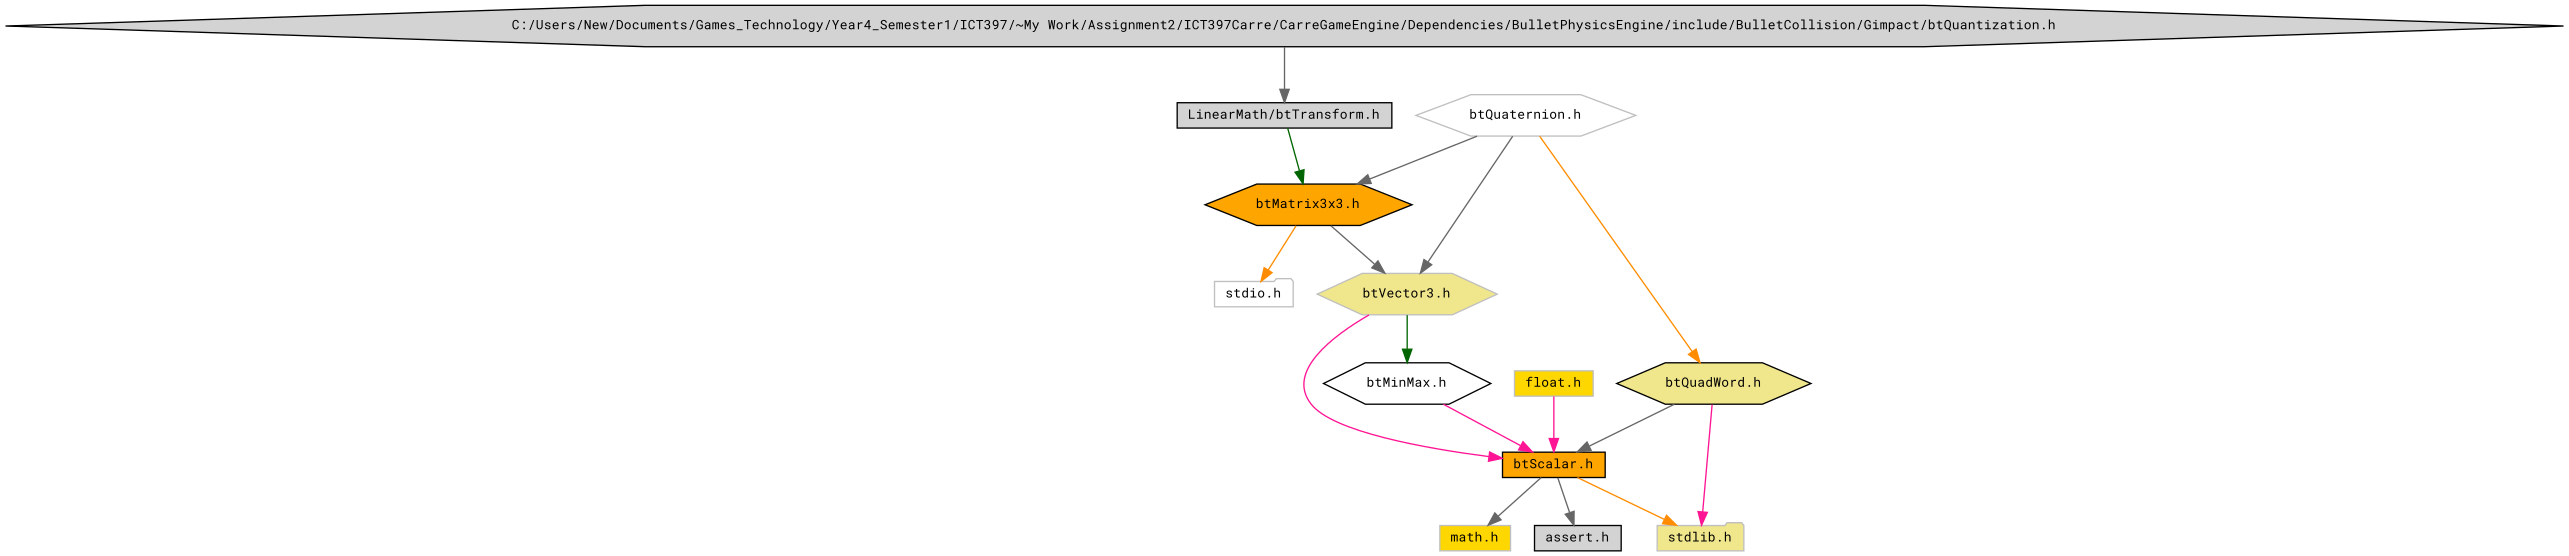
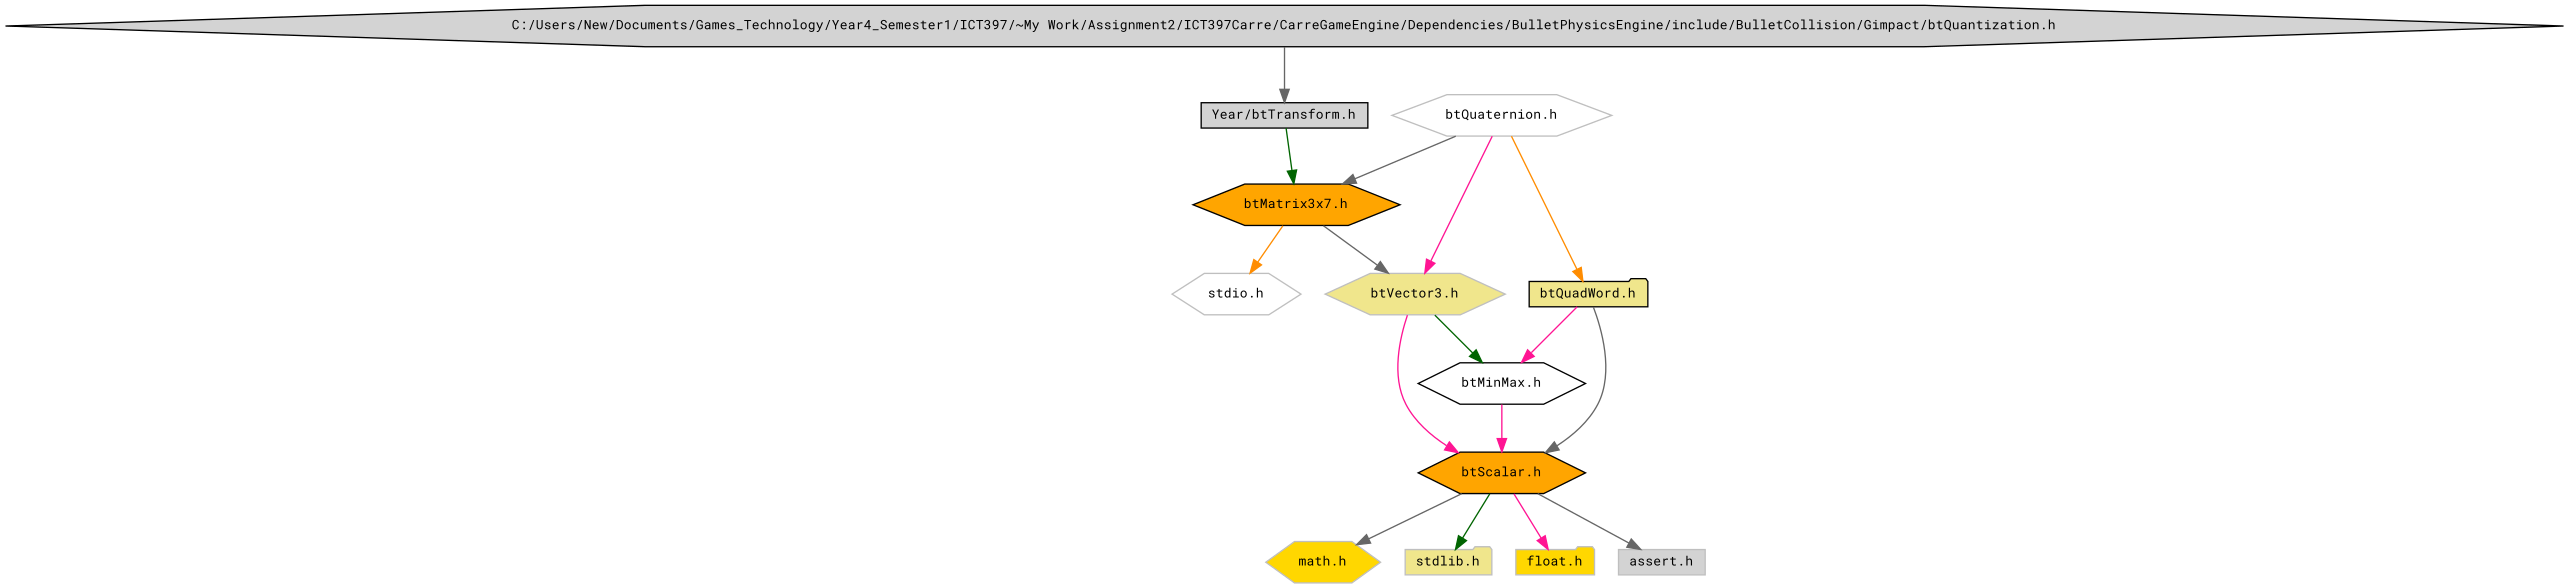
(1285, 115) -> (1285, 115)
(1470, 199) -> (1462, 199)
(1309, 205) -> (1297, 205)
(1254, 294) -> (1237, 294)
(1554, 383) -> (1555, 562)
(1714, 383) -> (1589, 294)
(1554, 417) -> (1528, 516)
(1707, 458) -> (1554, 330)
(1554, 465) -> (1502, 473)
(1621, 498) -> (1476, 516)
(1475, 538) -> (1323, 562)
(1578, 538) -> (1662, 562)
